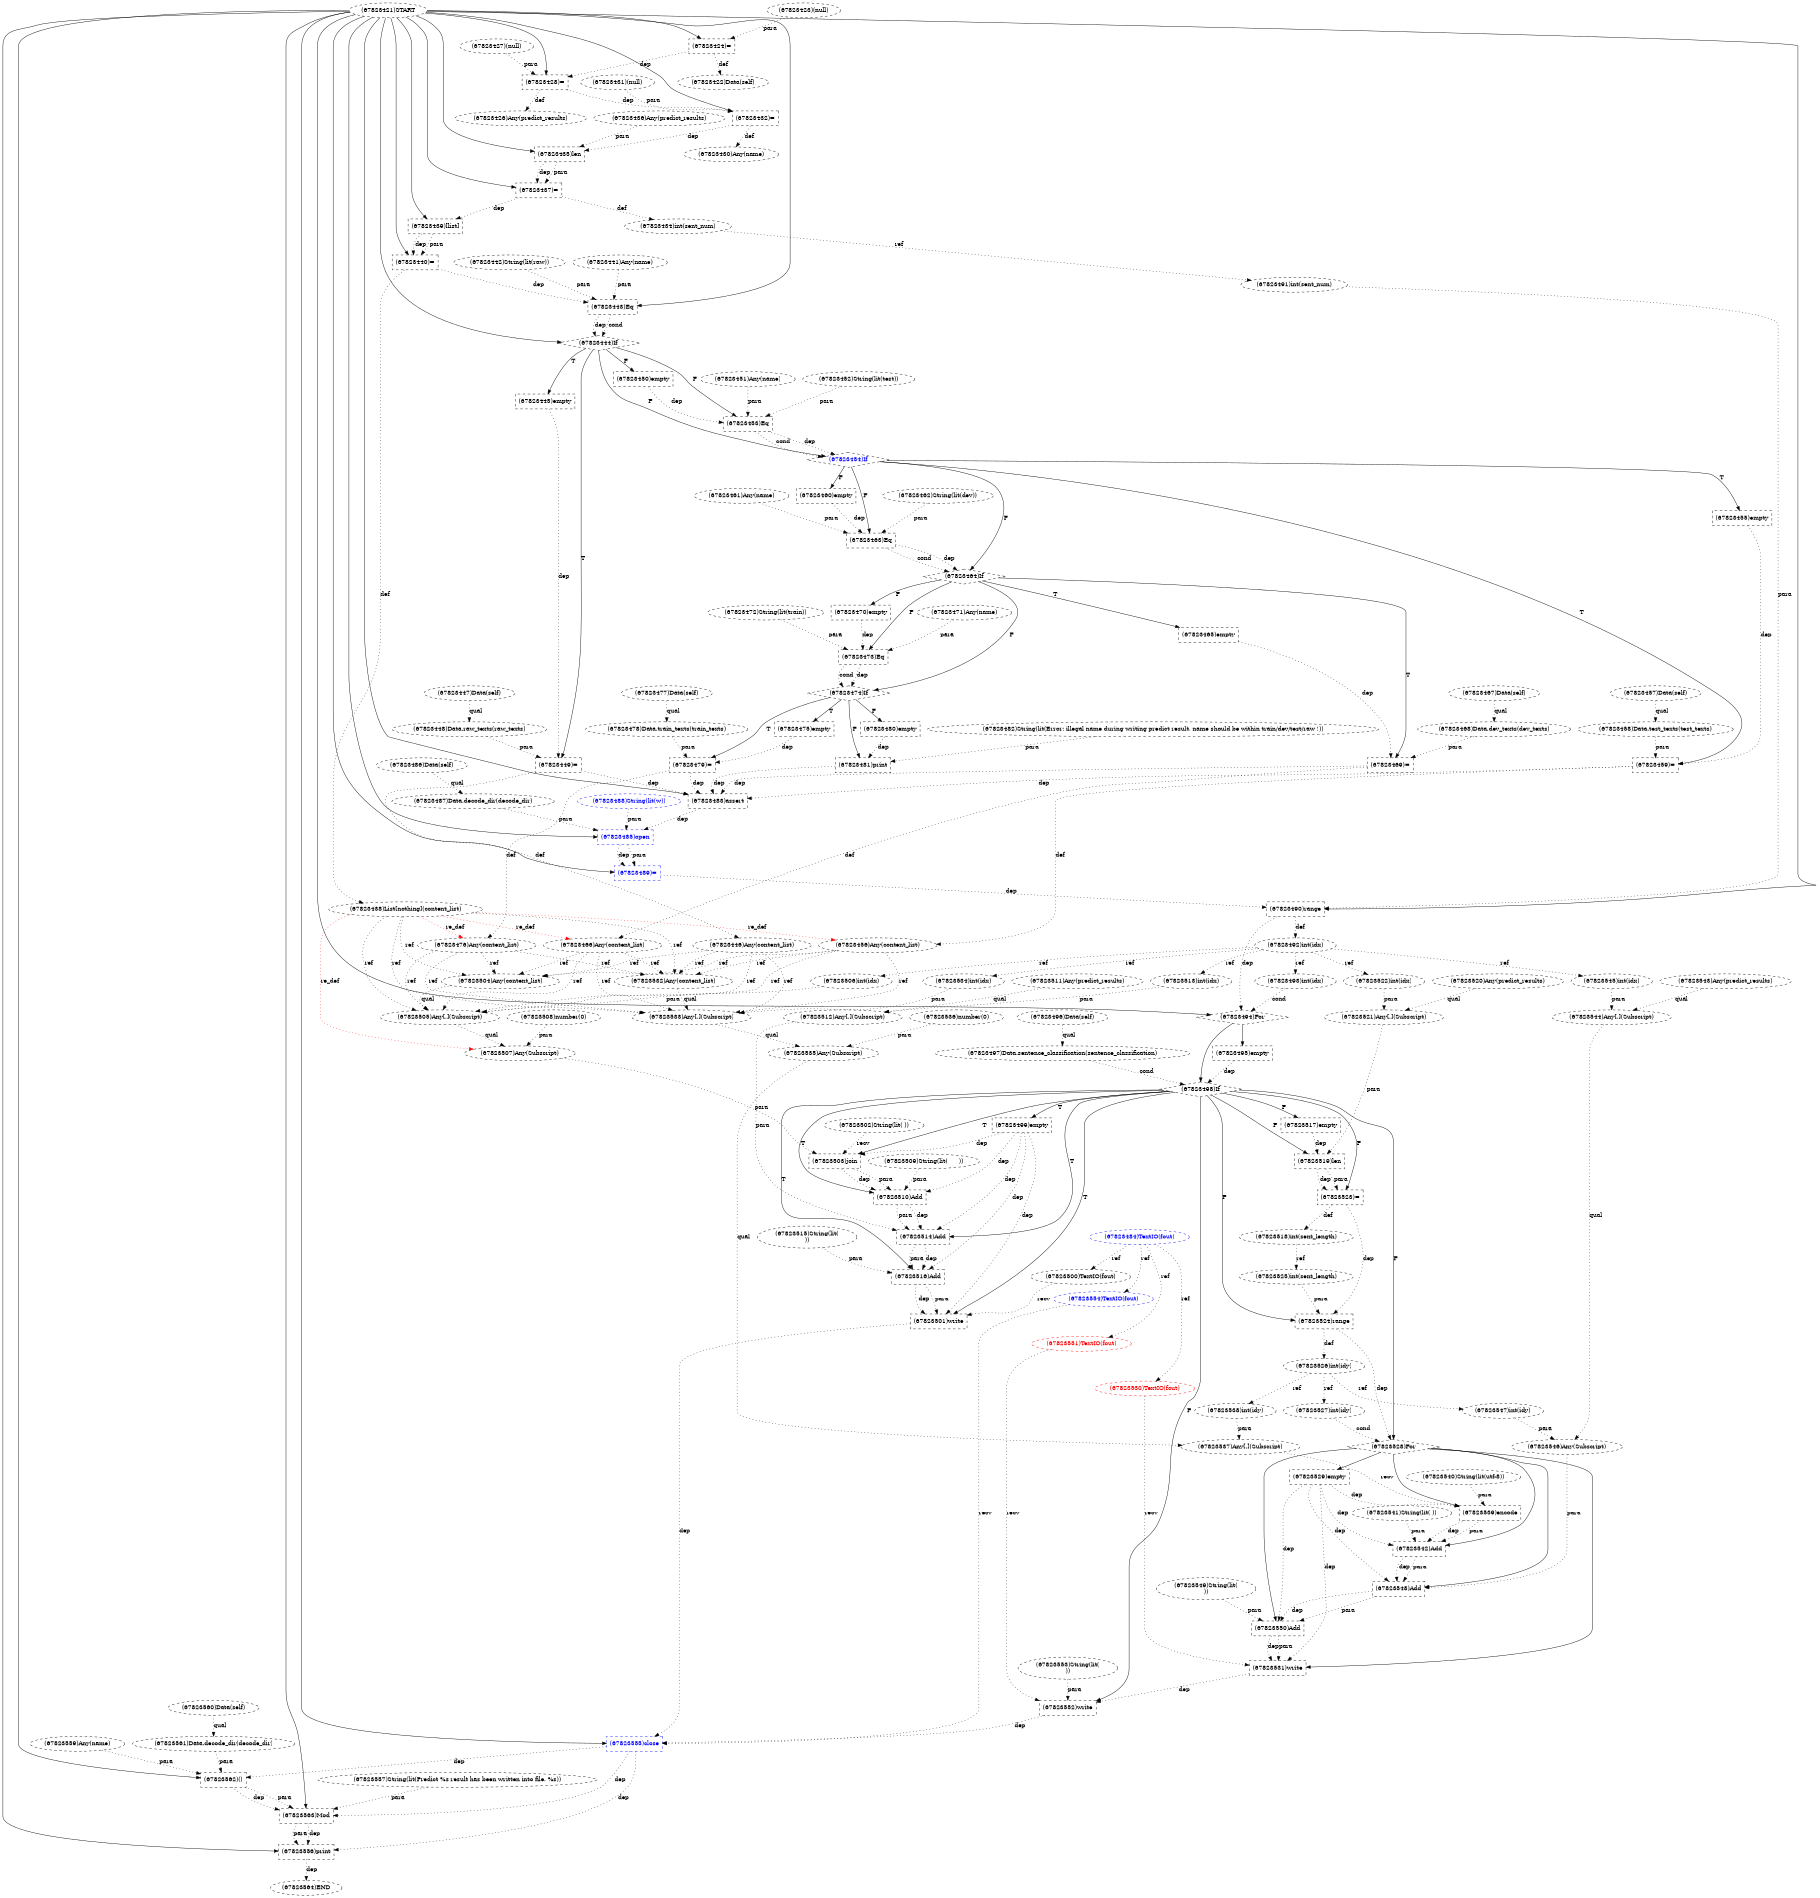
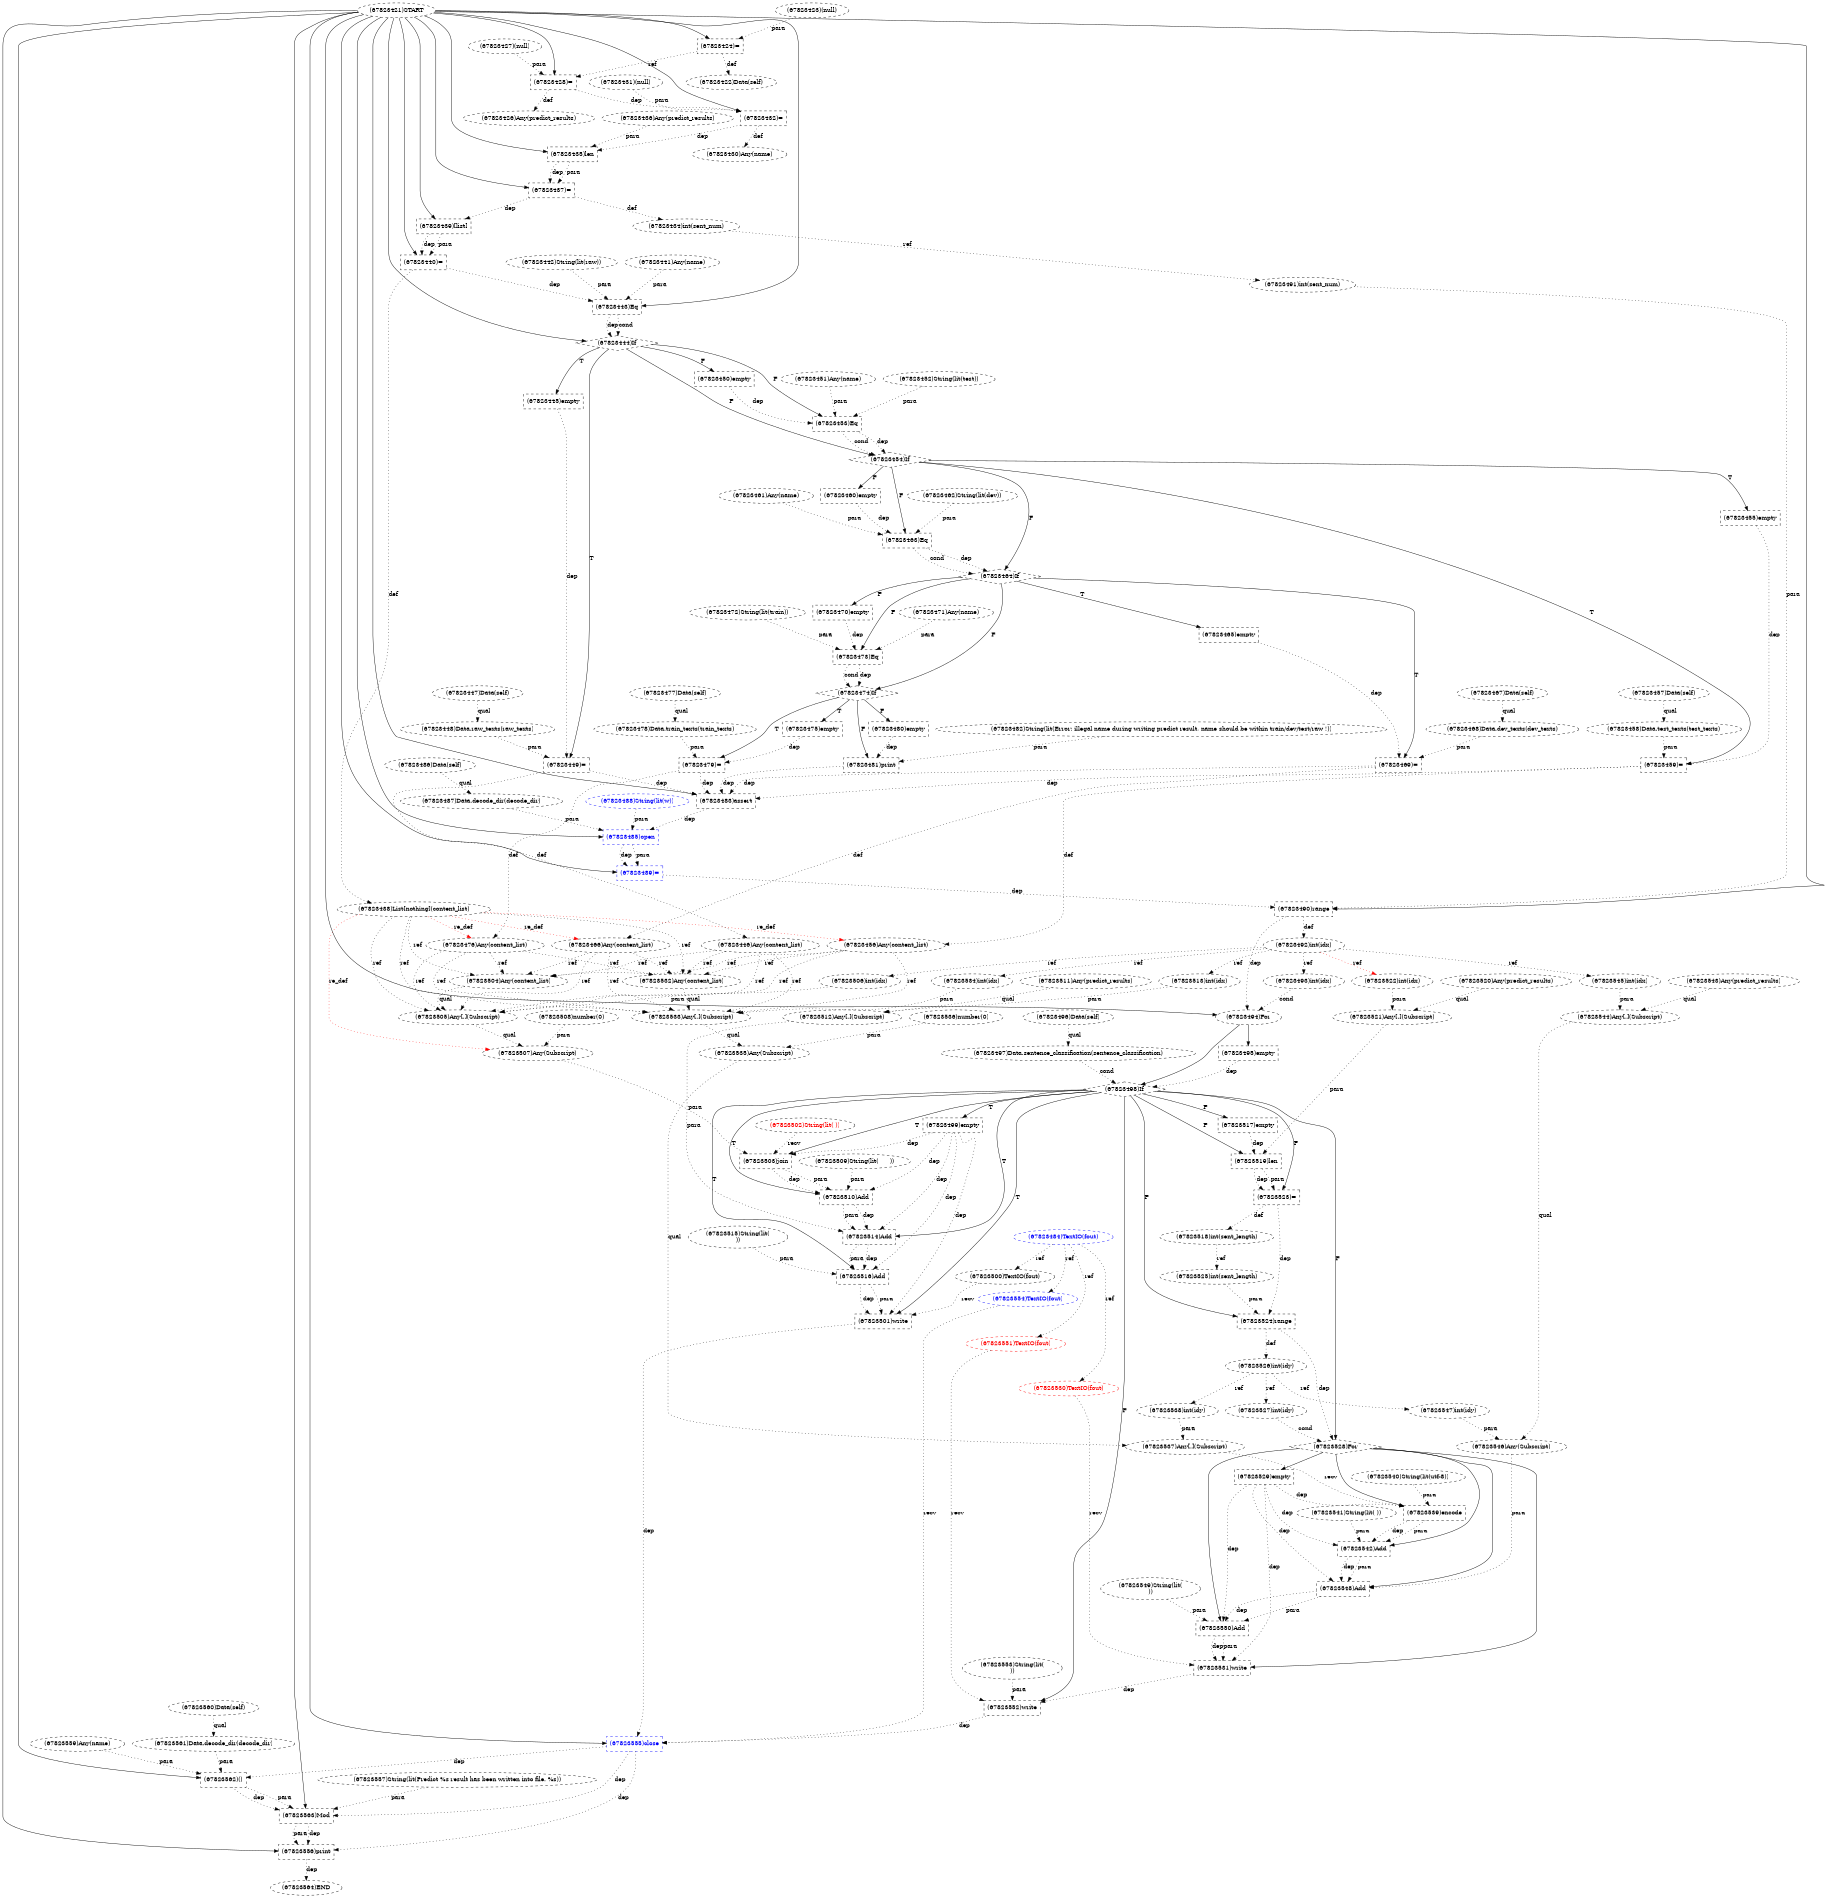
(645, 64) -> (652, 64)
(848, 460) -> (890, 460)
(1338, 963) -> (1346, 963)
(1242, 1017) -> (1248, 1017)
(874, 1125) -> (805, 1125)
